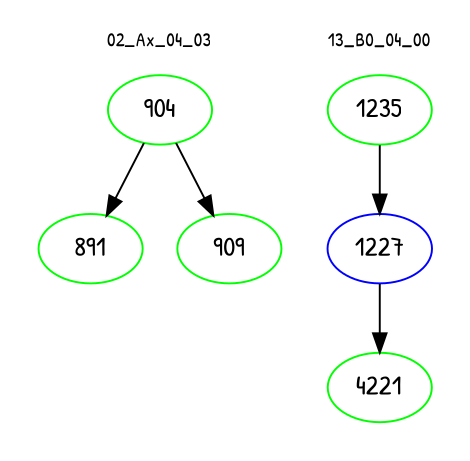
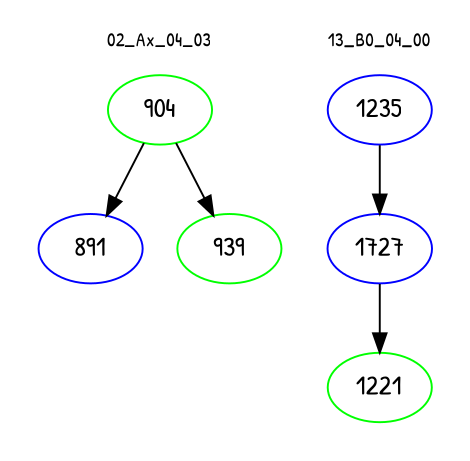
(380, 110) -> (380, 110)
(91, 249) -> (91, 249)
(229, 249) -> (229, 249)
(380, 249) -> (380, 249)
(380, 387) -> (380, 387)
